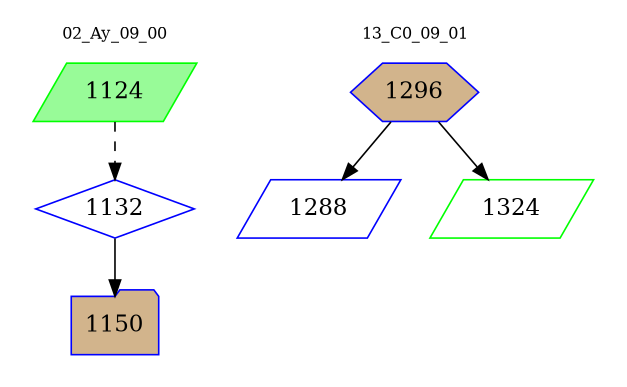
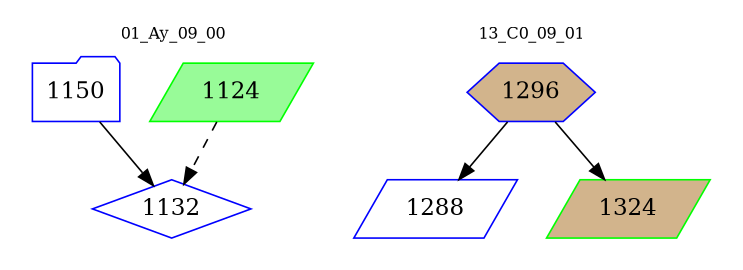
(115, 35) -> (173, 35)
(512, 209) -> (628, 209)
(115, 259) -> (121, 147)
(115, 326) -> (76, 92)
